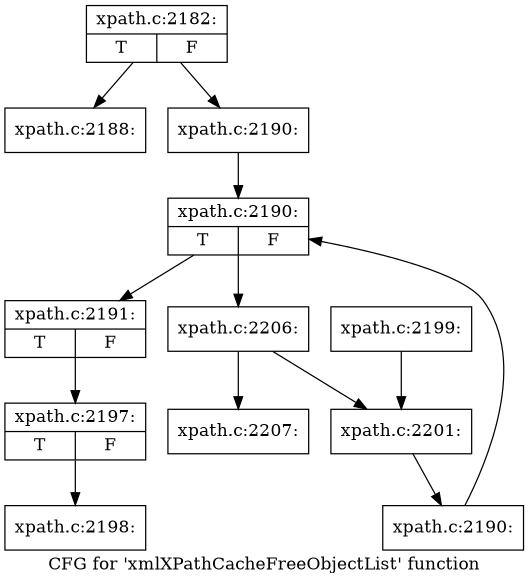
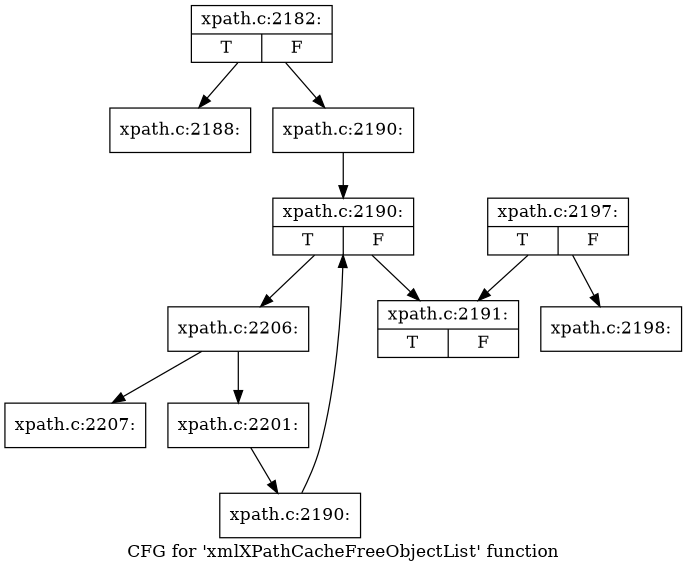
(401, 329) -> none
(75, 374) -> (508, 274)
